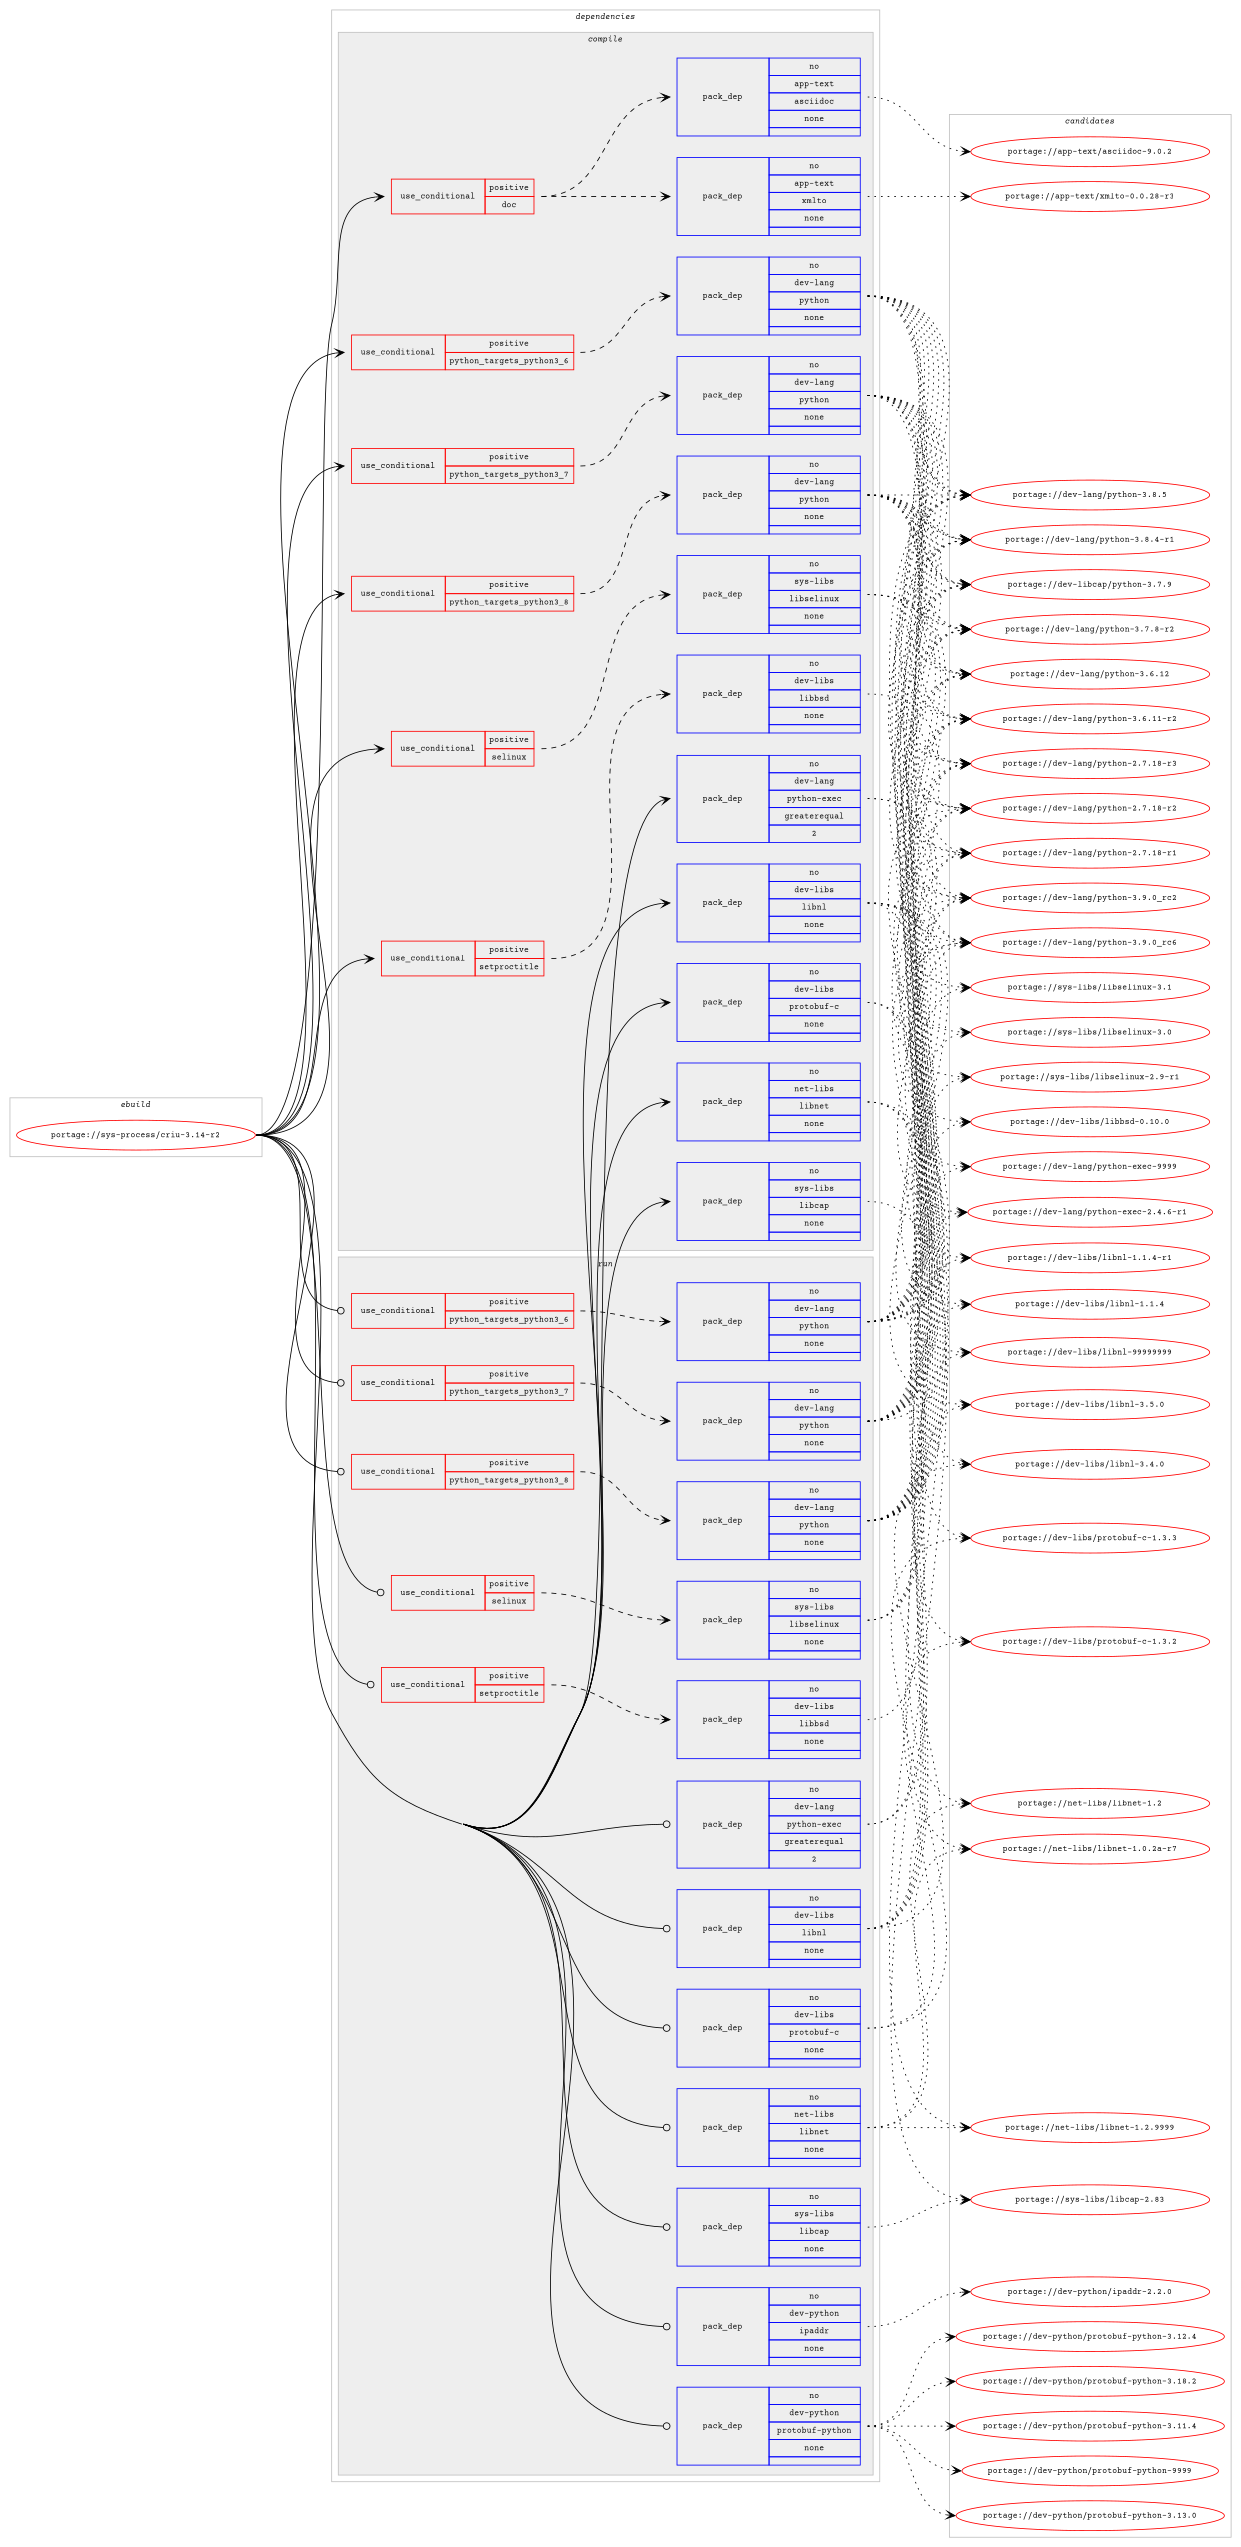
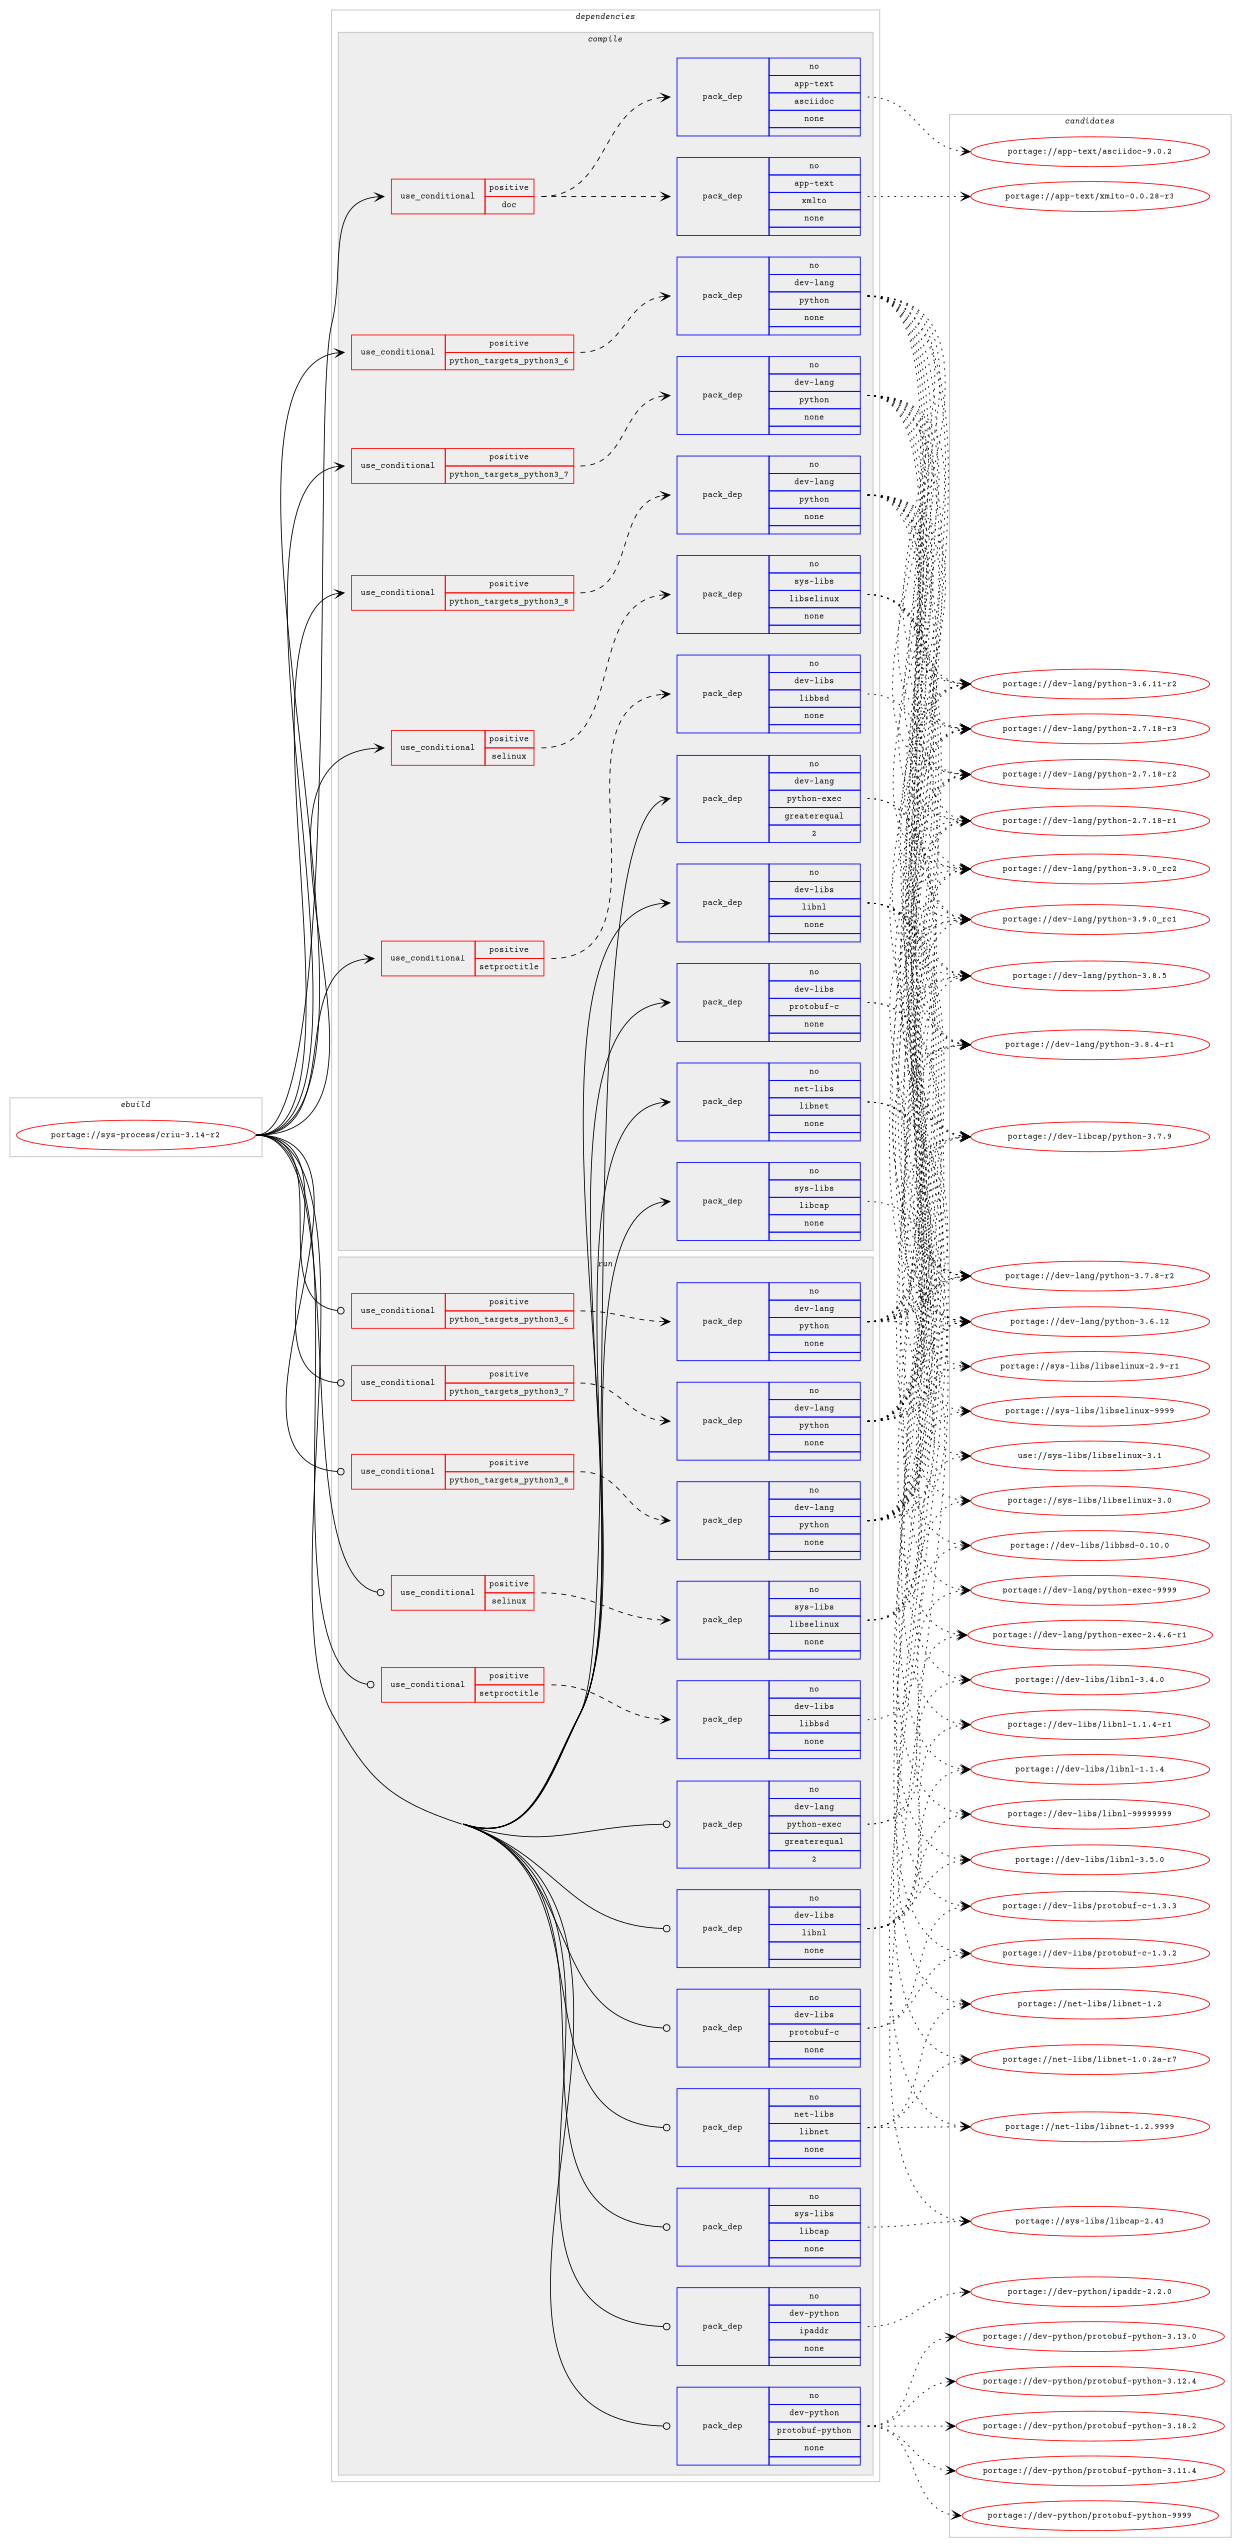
(1090, 943) -> (1090, 920)
(1090, 988) -> (1090, 1456)
none -> (1090, 1411)
(1090, 2200) -> (1090, 2221)
